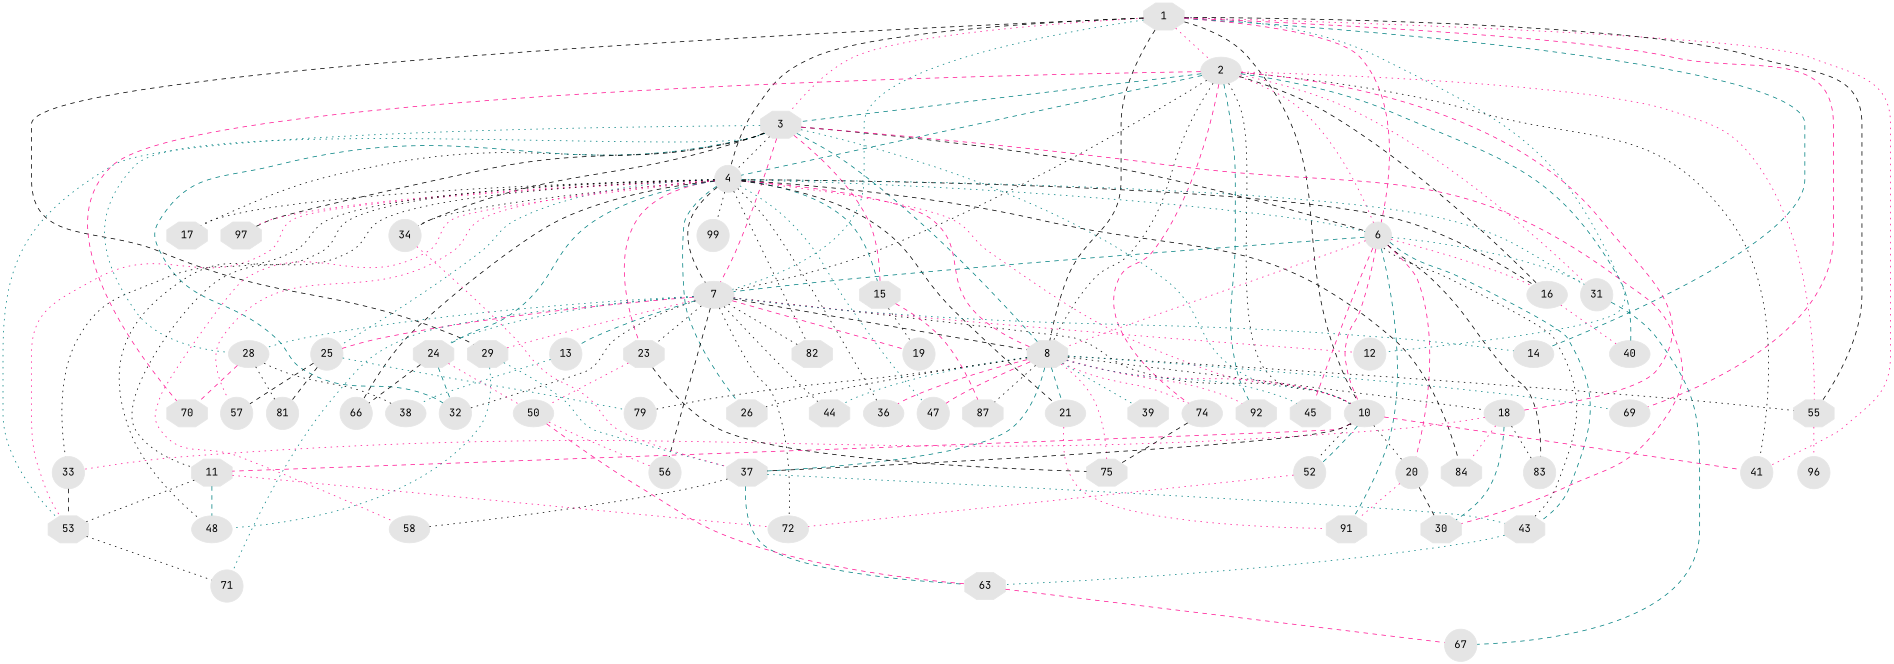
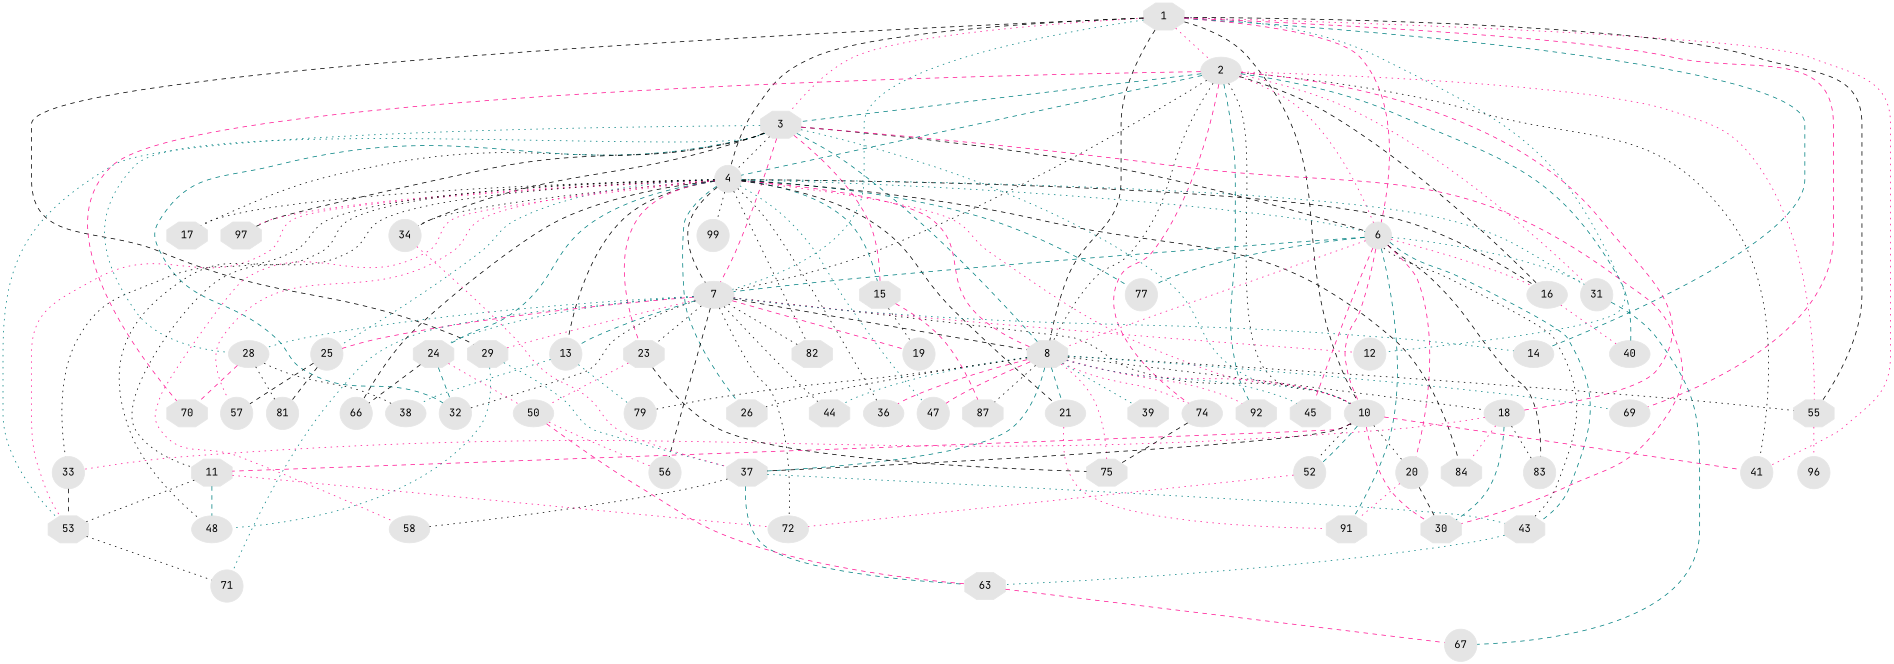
none -> (612, 231)
none -> (1141, 295)
(498, 386) -> (603, 384)
none -> (1385, 481)
